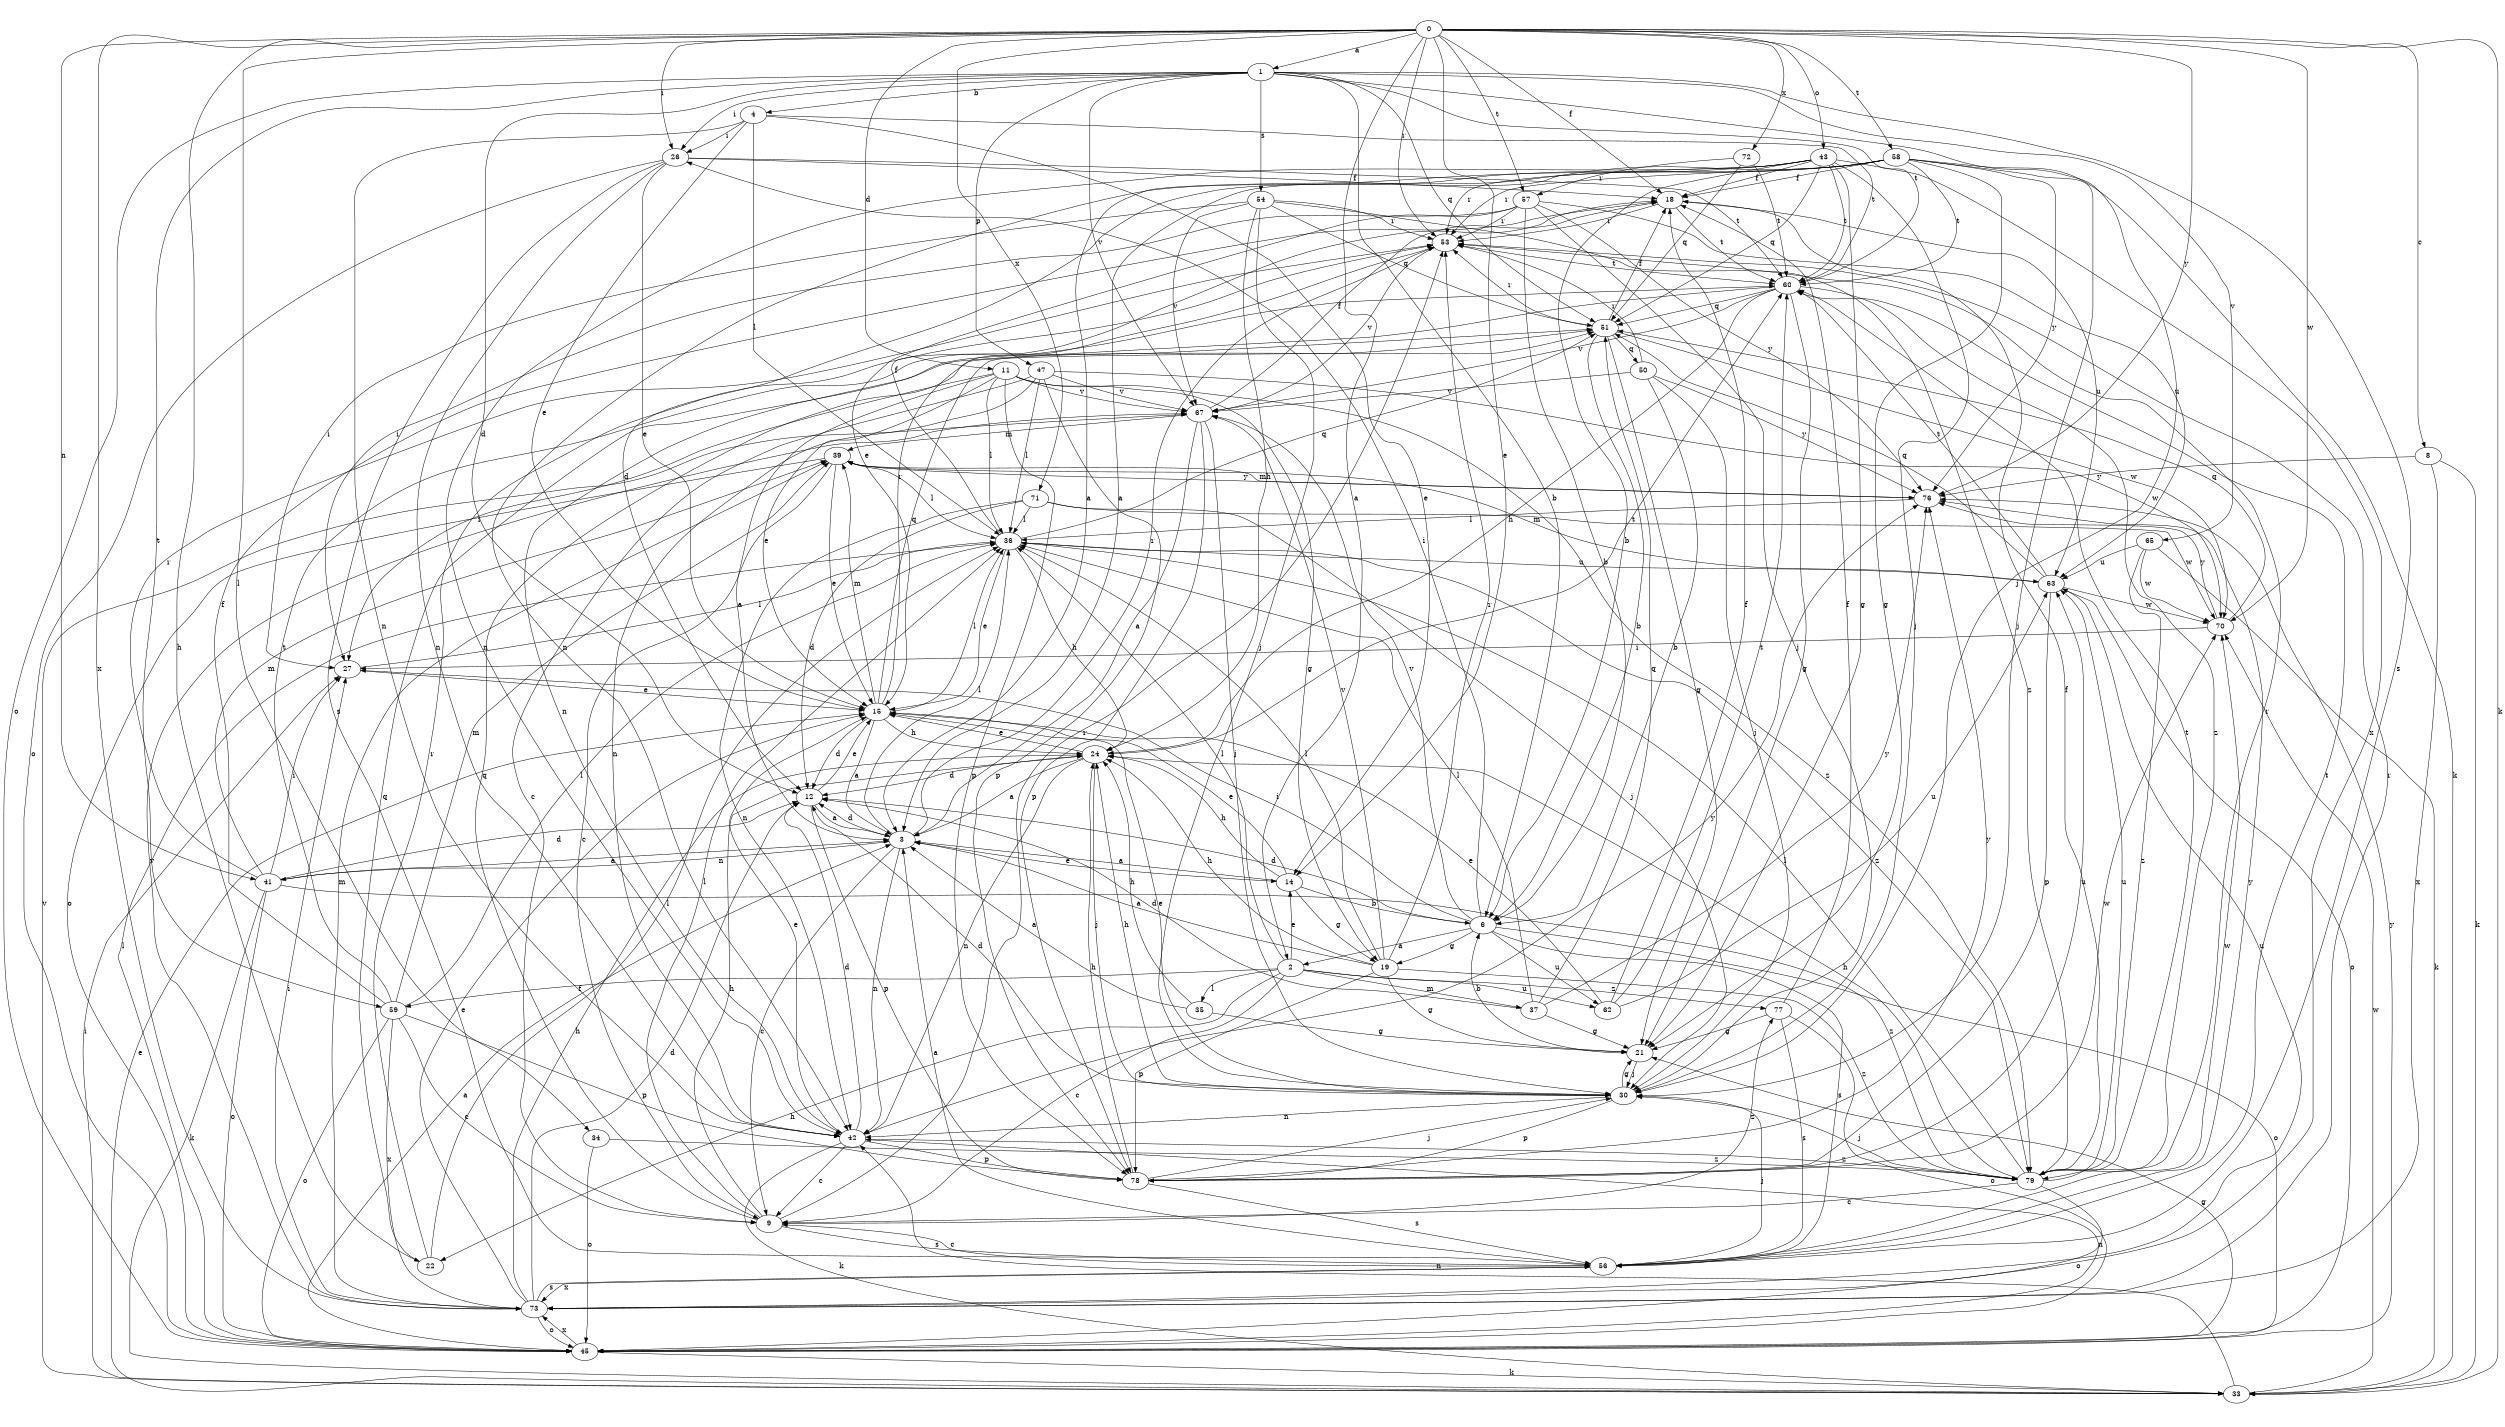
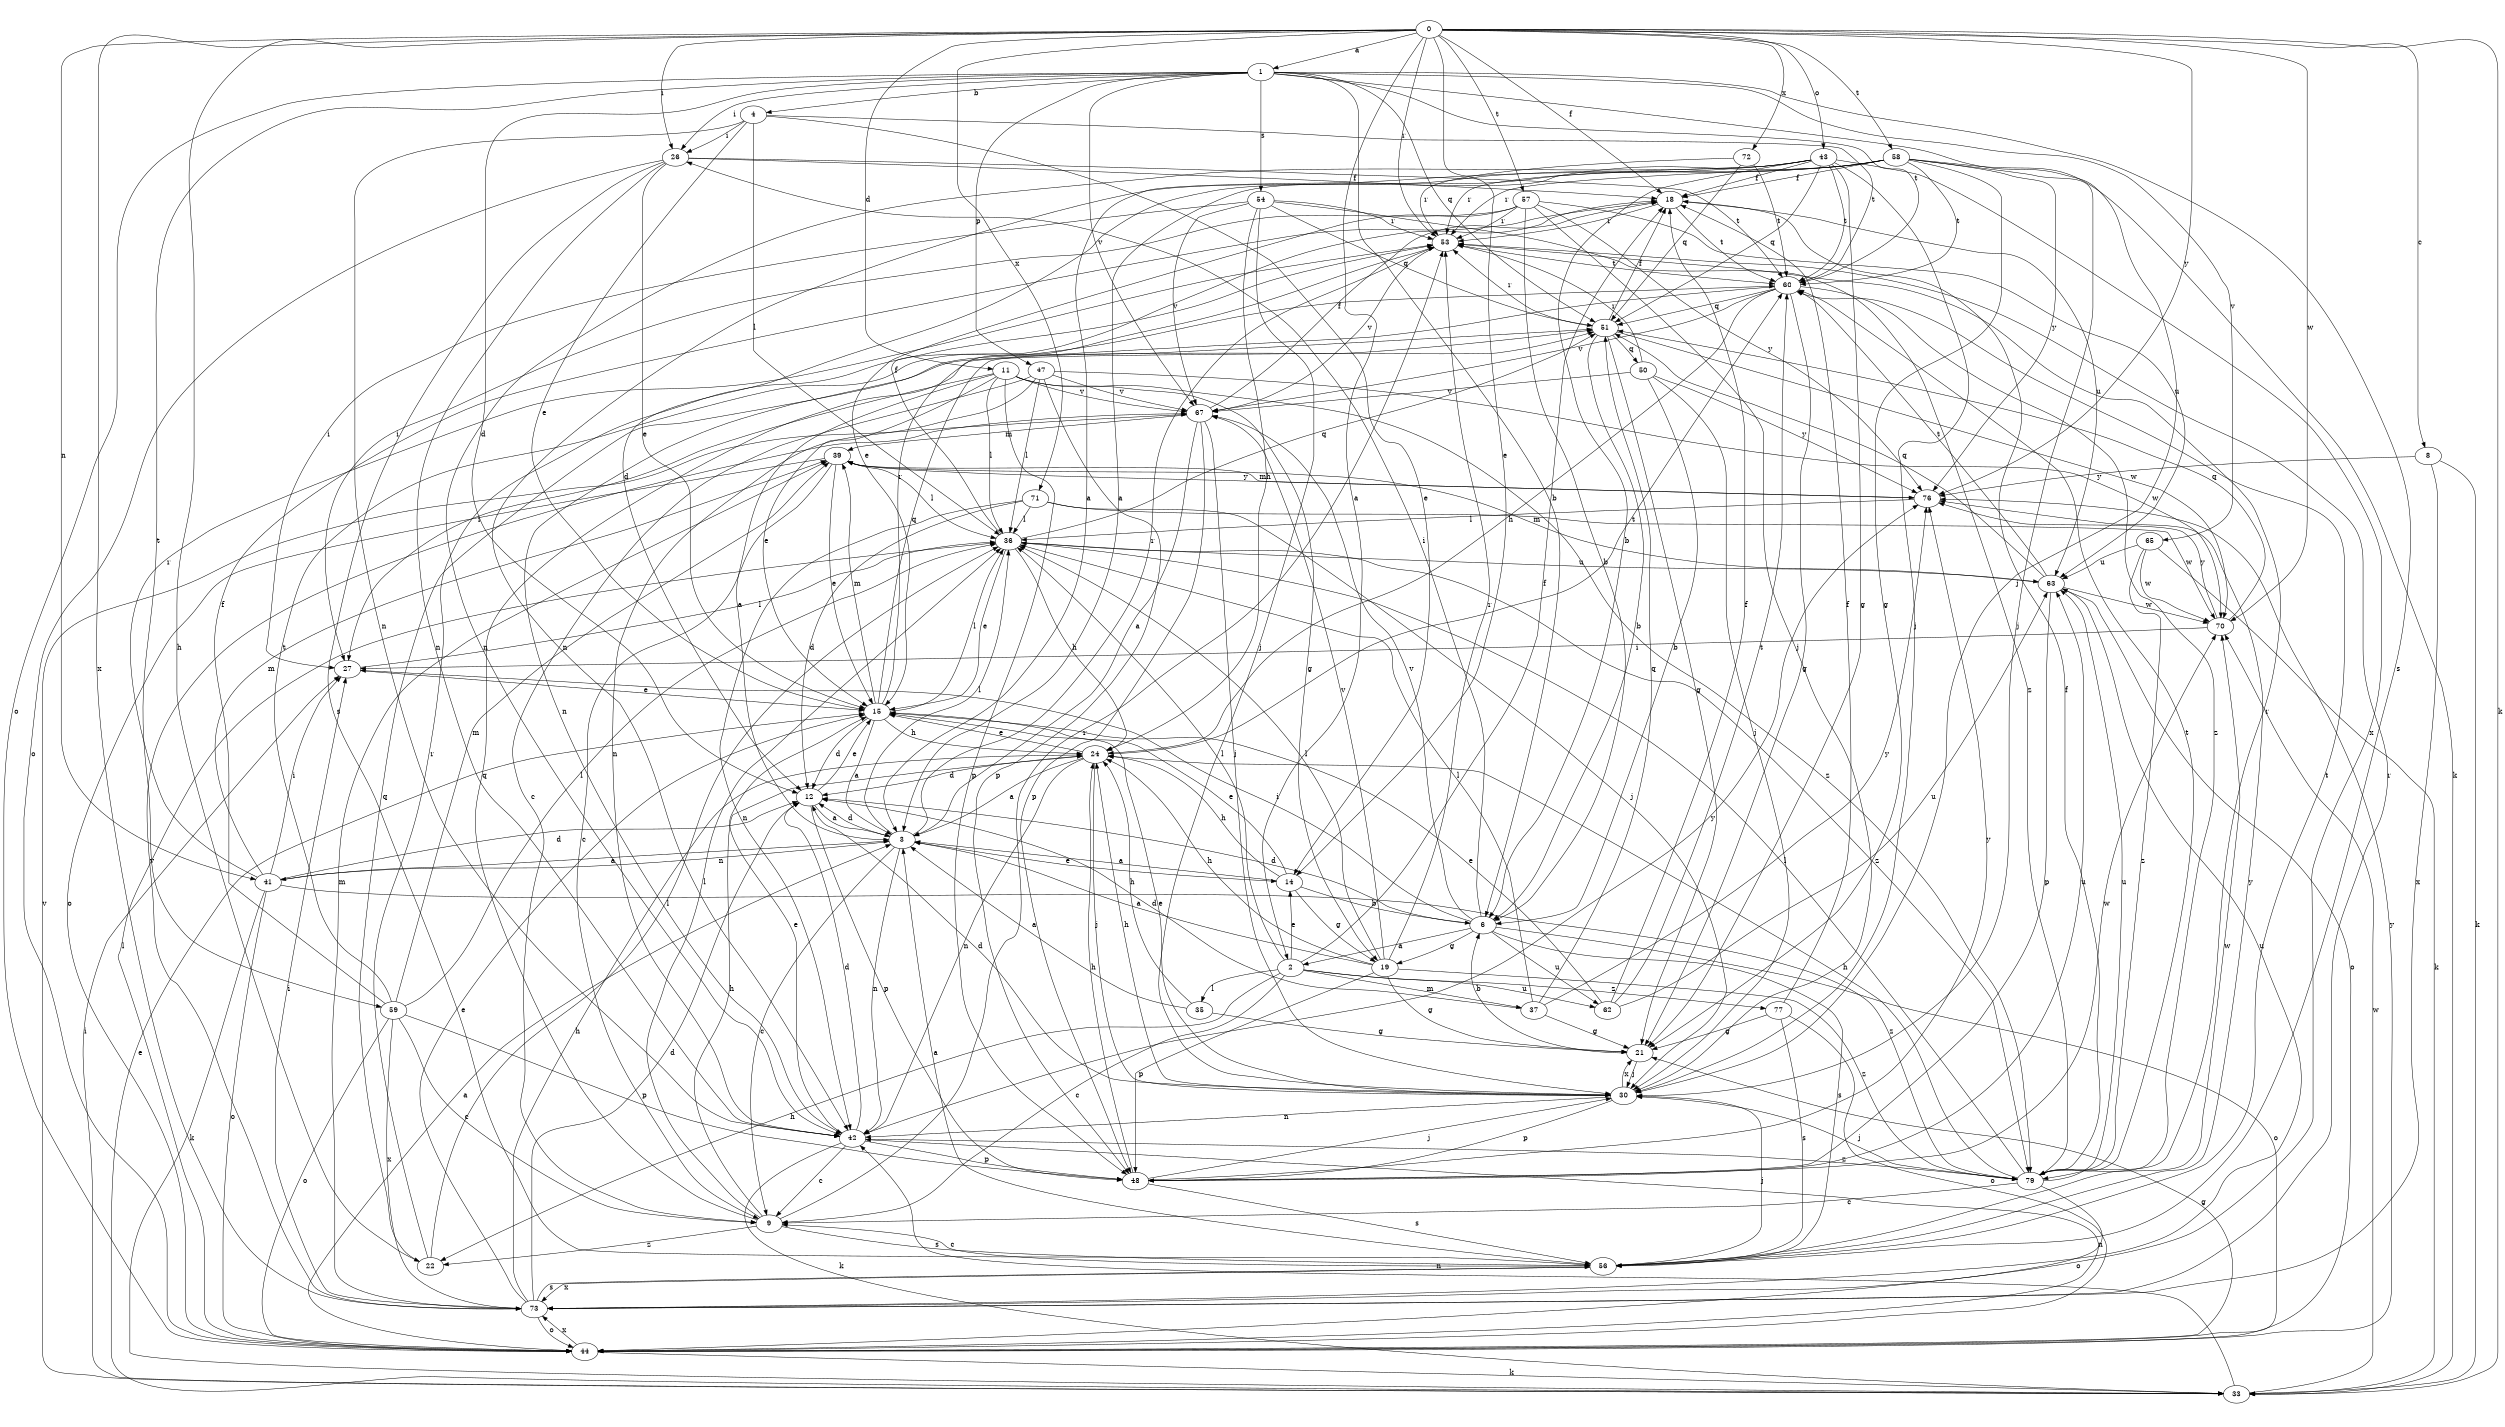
(1670, 164) -> (1564, 166)
(865, 979) -> (1540, 613)
(1627, 1074) -> (1627, 1074)
(596, 1138) -> none
(1135, 1181) -> (1135, 1181)
(1413, 1209) -> (603, 1248)
(585, 1352) -> (585, 1352)
